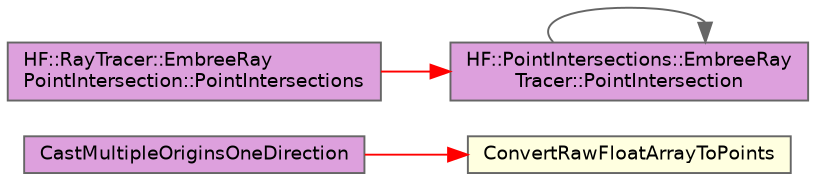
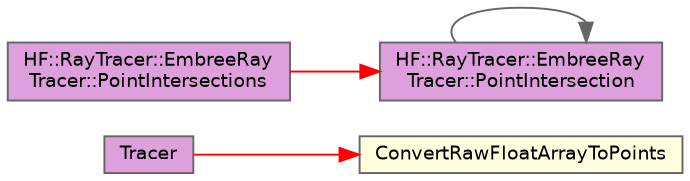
(194, 72) -> (149, 72)
(629, 72) -> (521, 72)
(194, 155) -> (149, 155)
